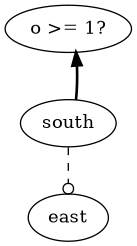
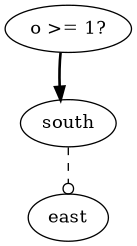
(77, 83) -> (60, 69)
